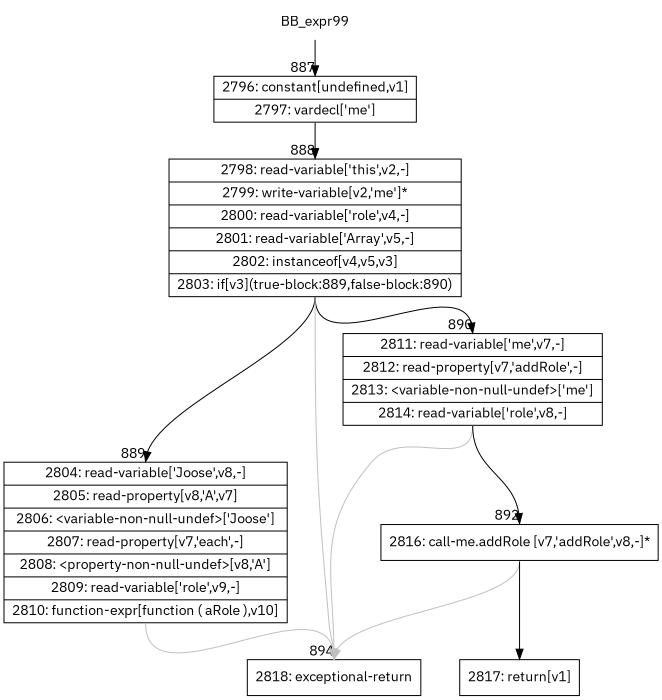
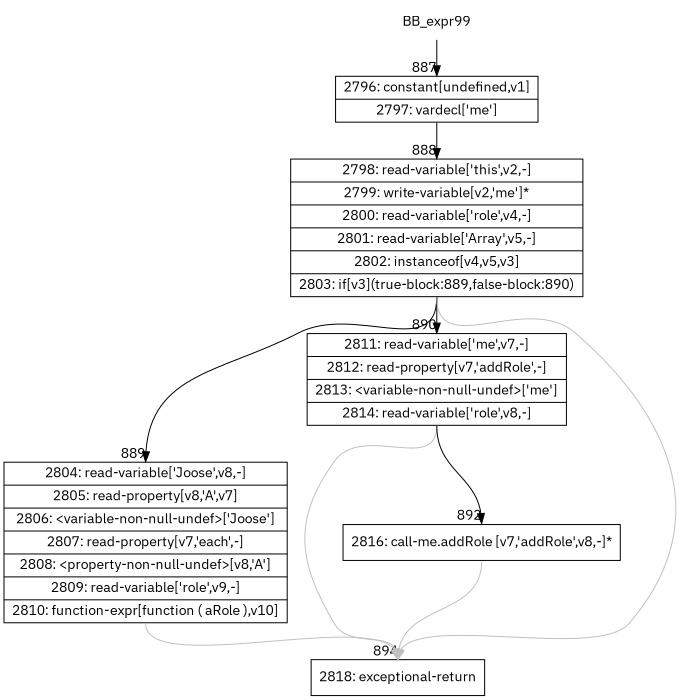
(520, 678) -> none
